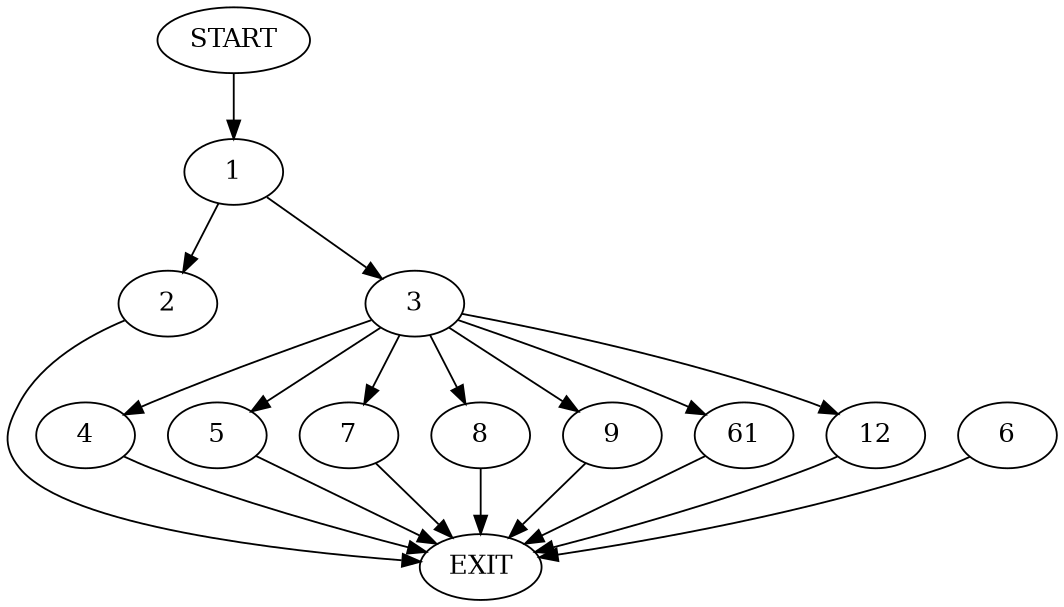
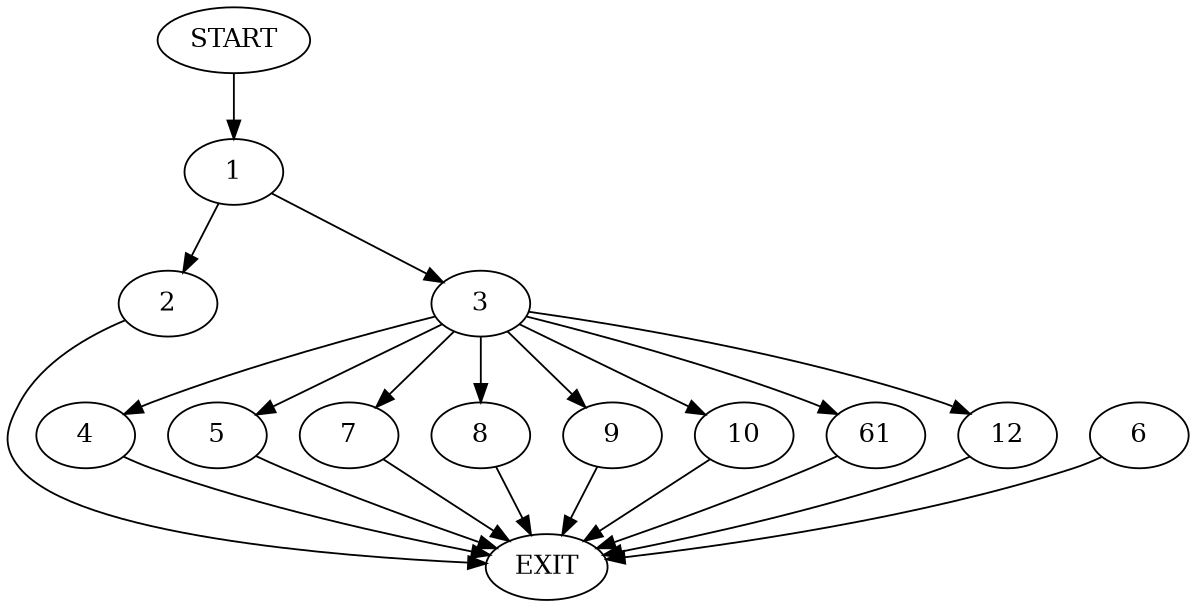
none -> (744, 435)
